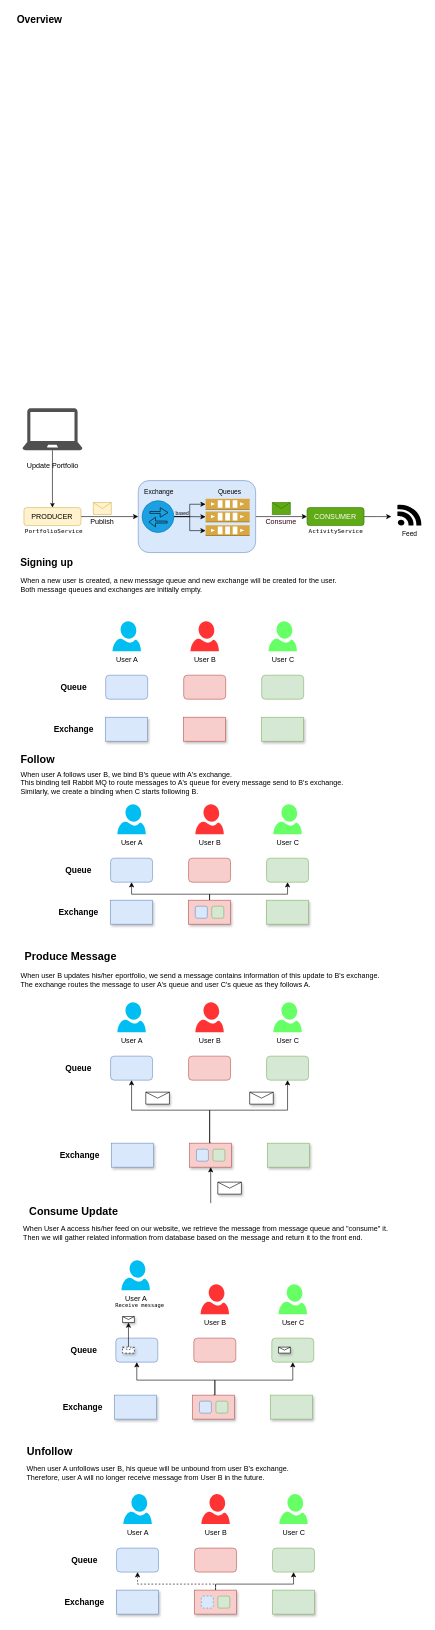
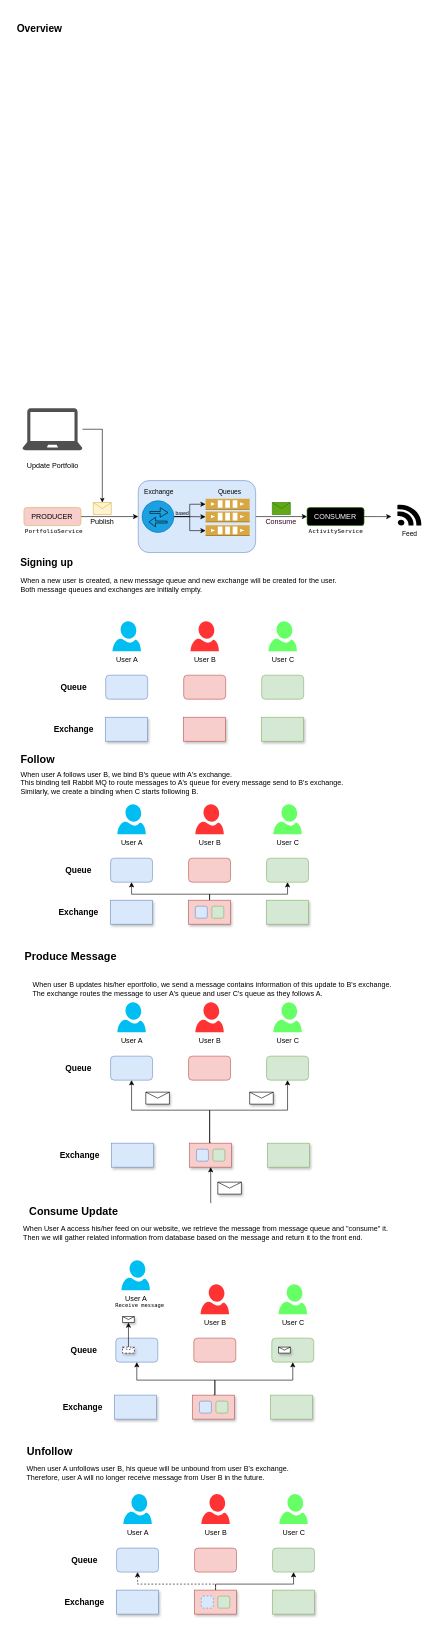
(39, 18) -> (39, 27)
(52, 477) -> (102, 463)
(52, 517) -> (52, 517)
(336, 517) -> (336, 517)
(202, 981) -> (214, 990)
